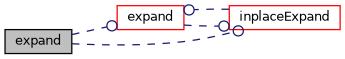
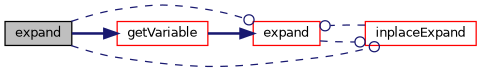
none -> (163, 33)
